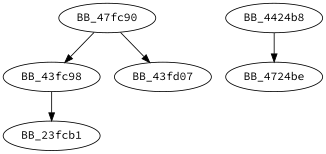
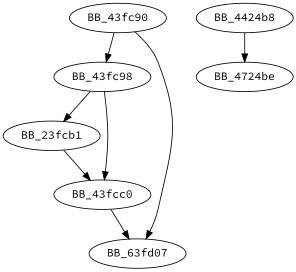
(107, 18) -> (118, 18)
(163, 77) -> (138, 254)
none -> (102, 195)
